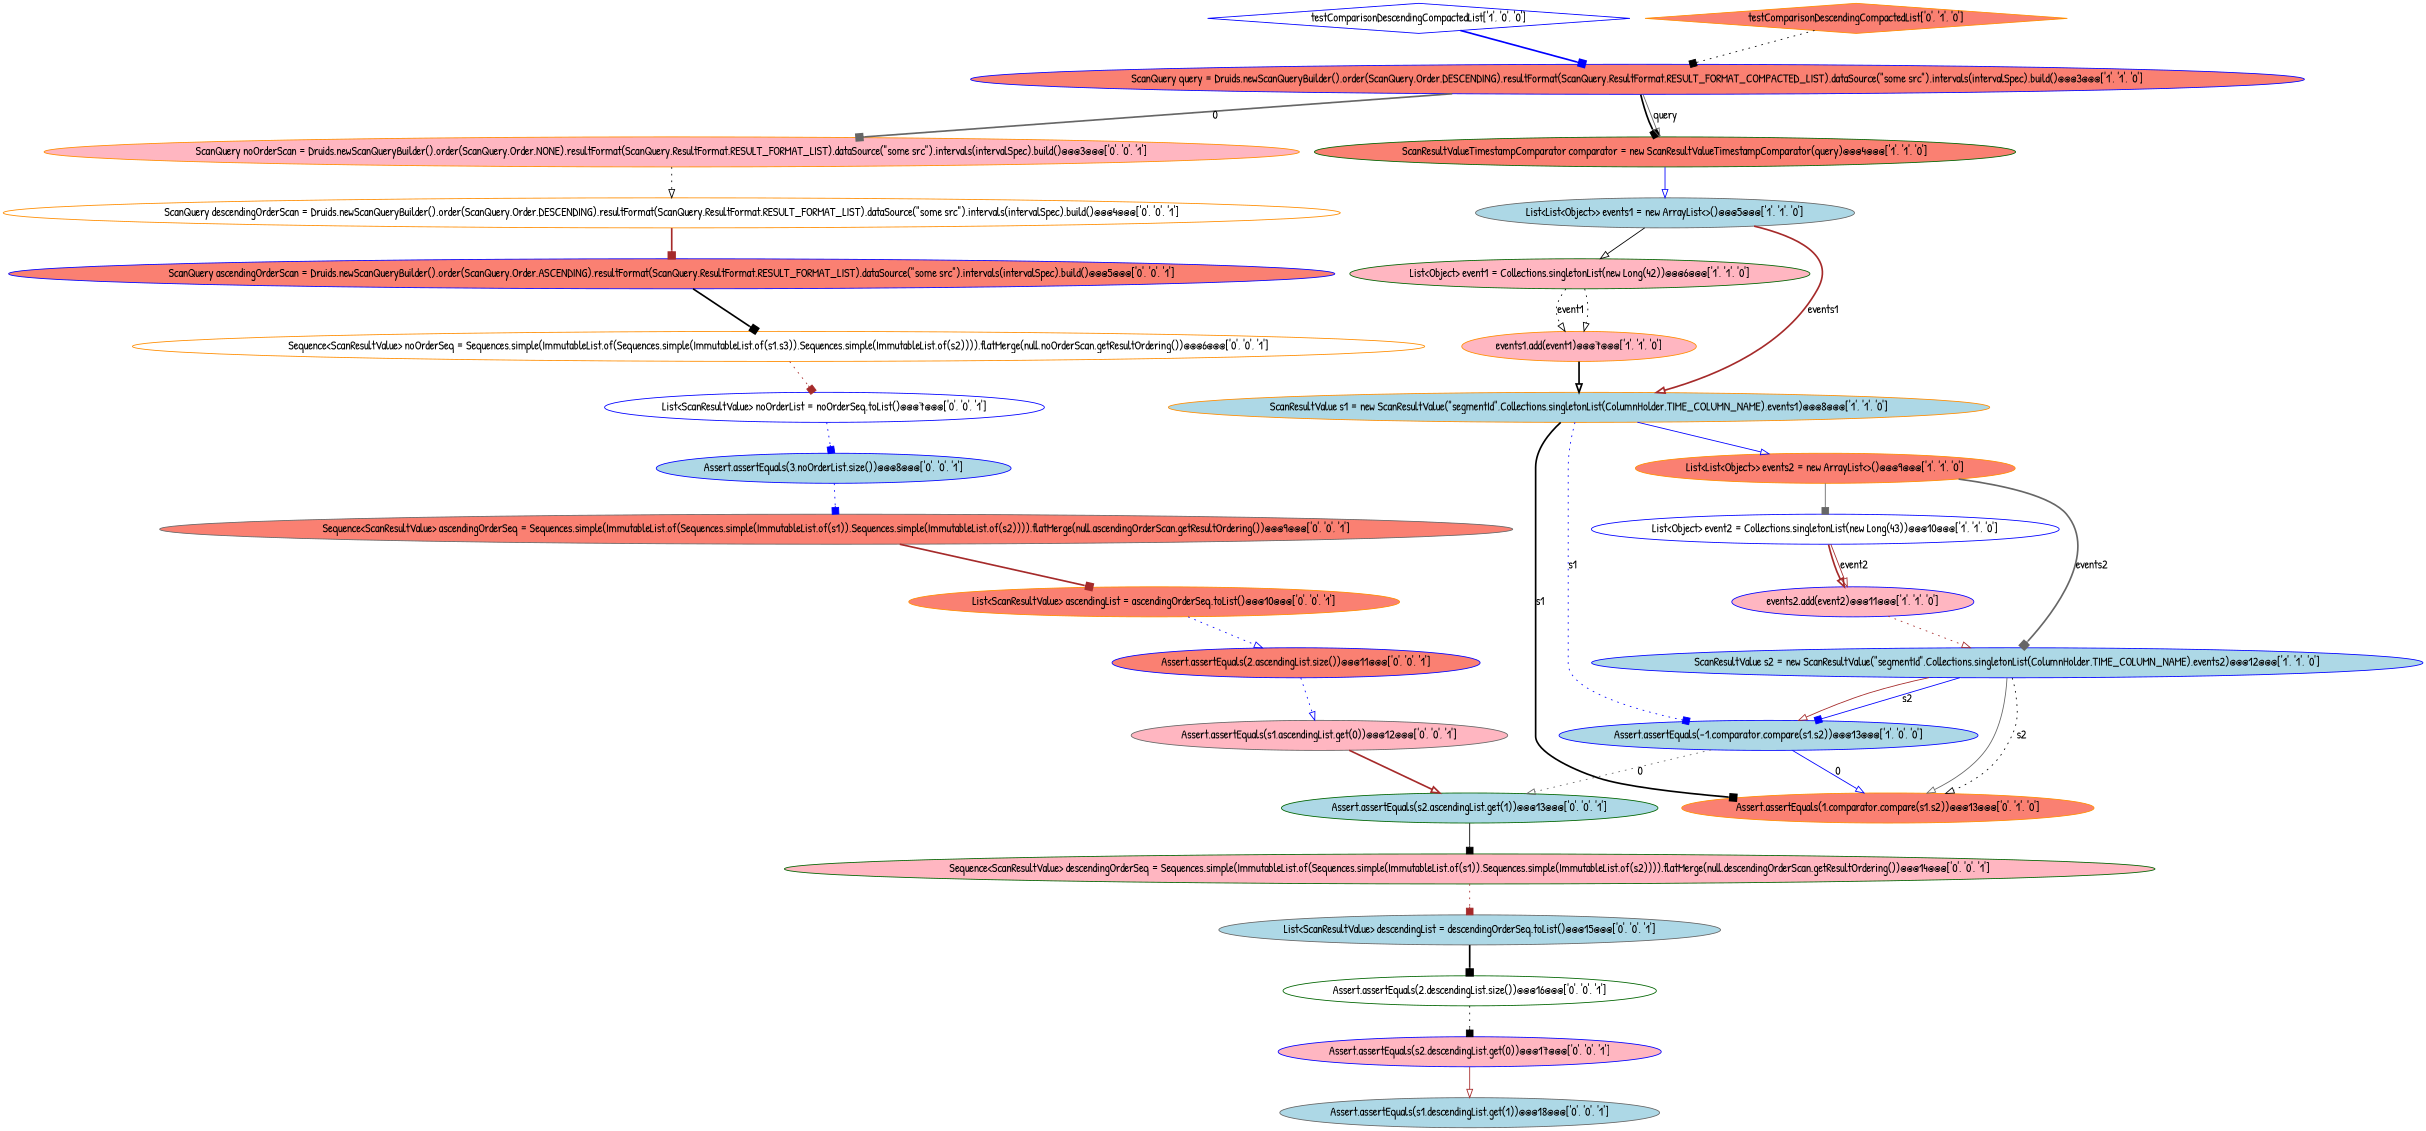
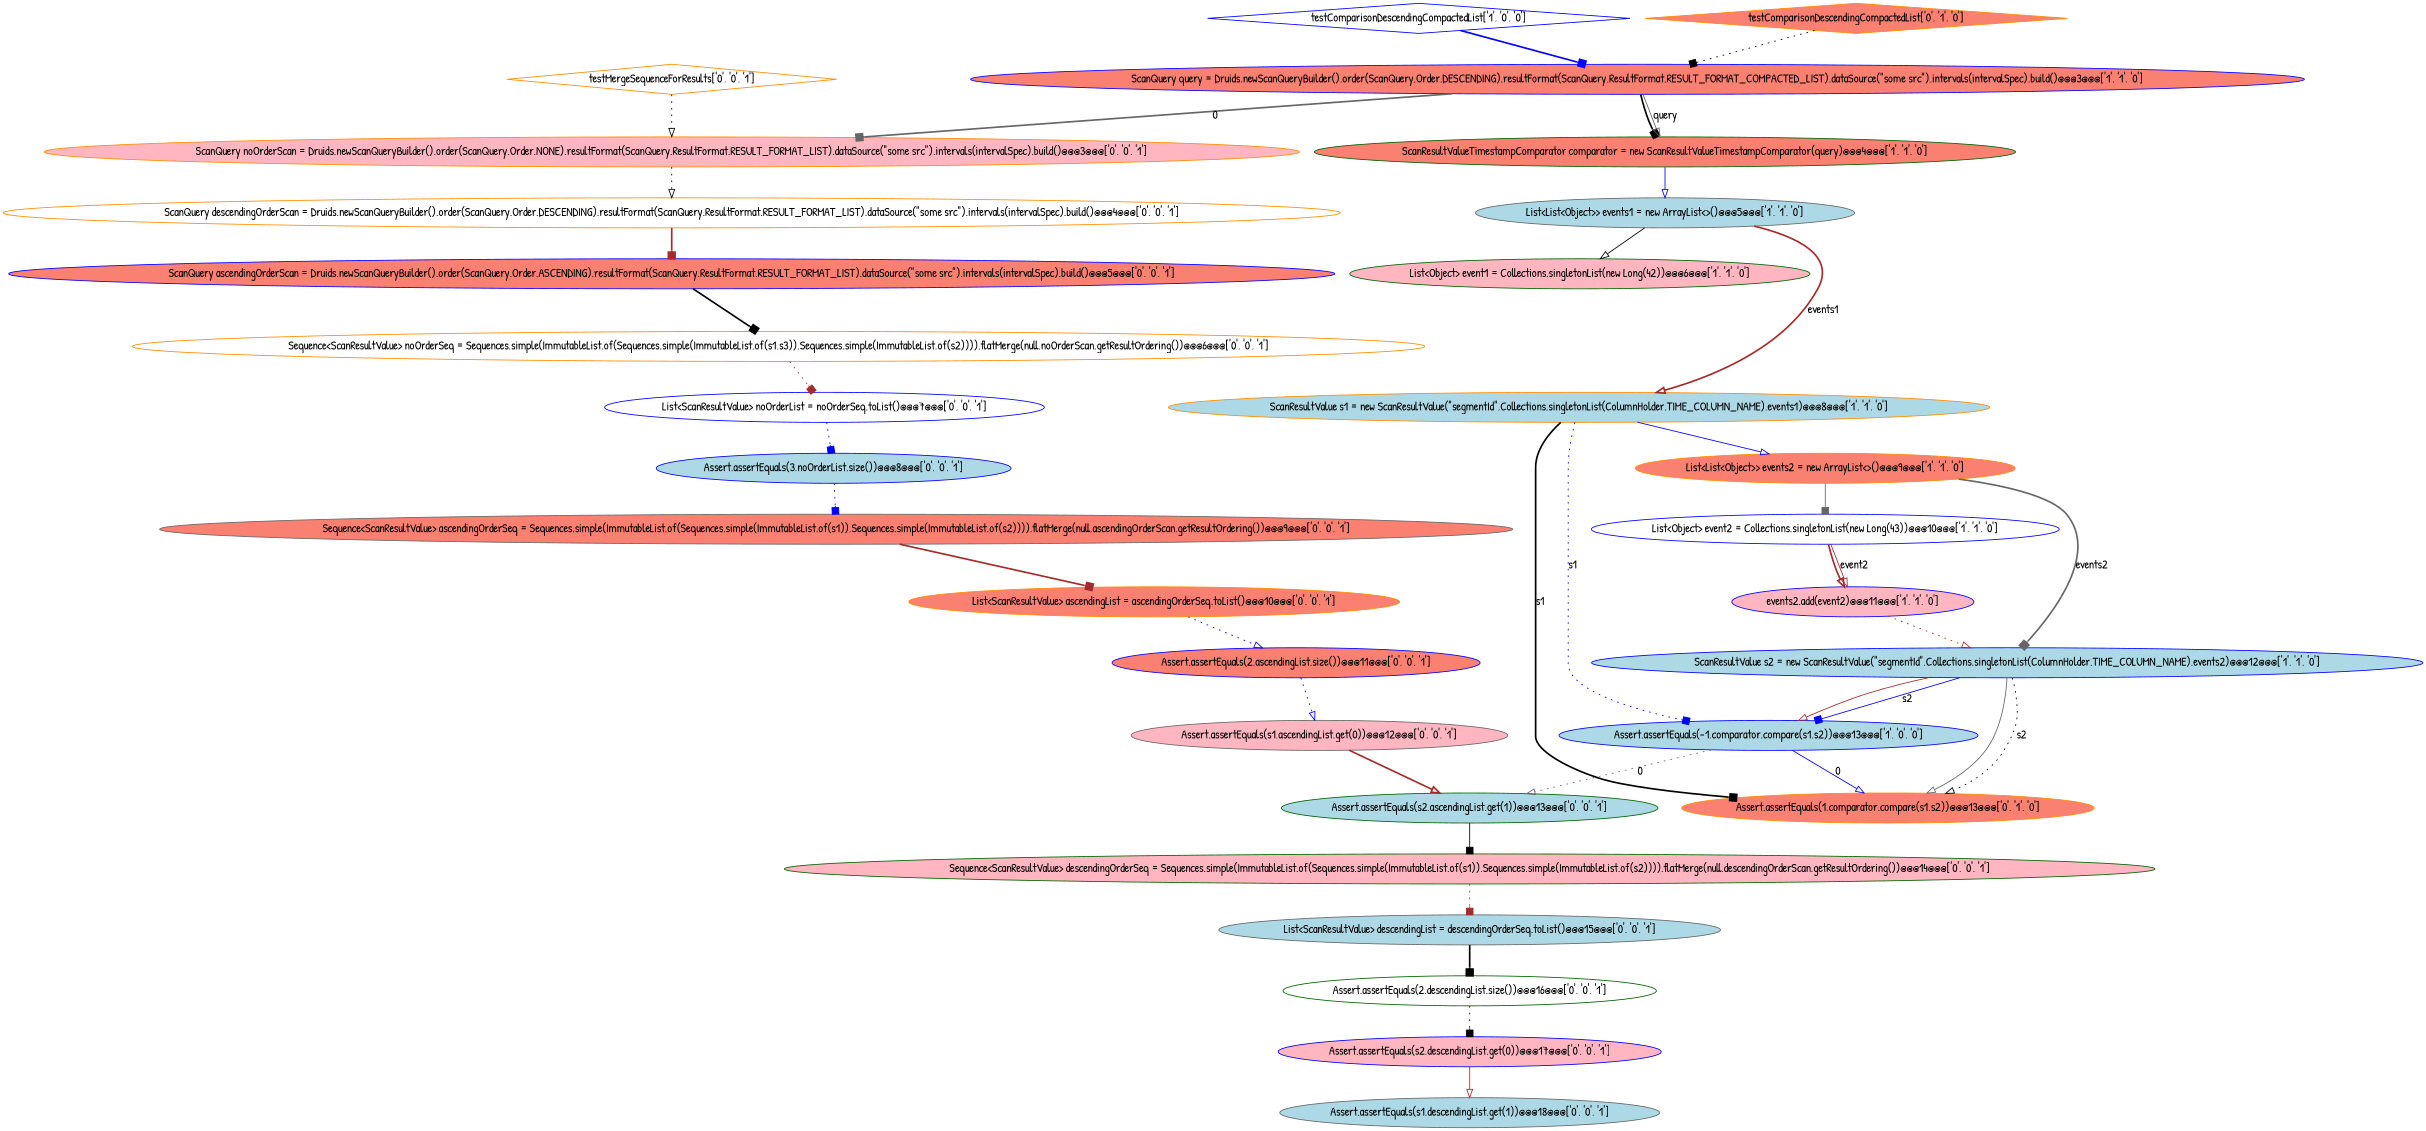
none -> (672, 79)
(1579, 346) -> none
